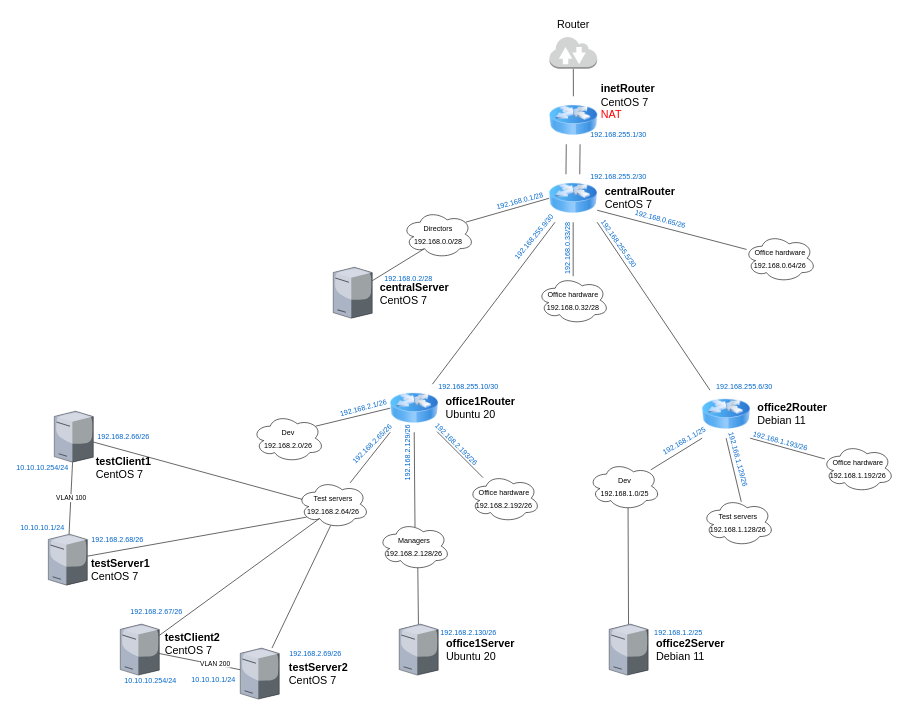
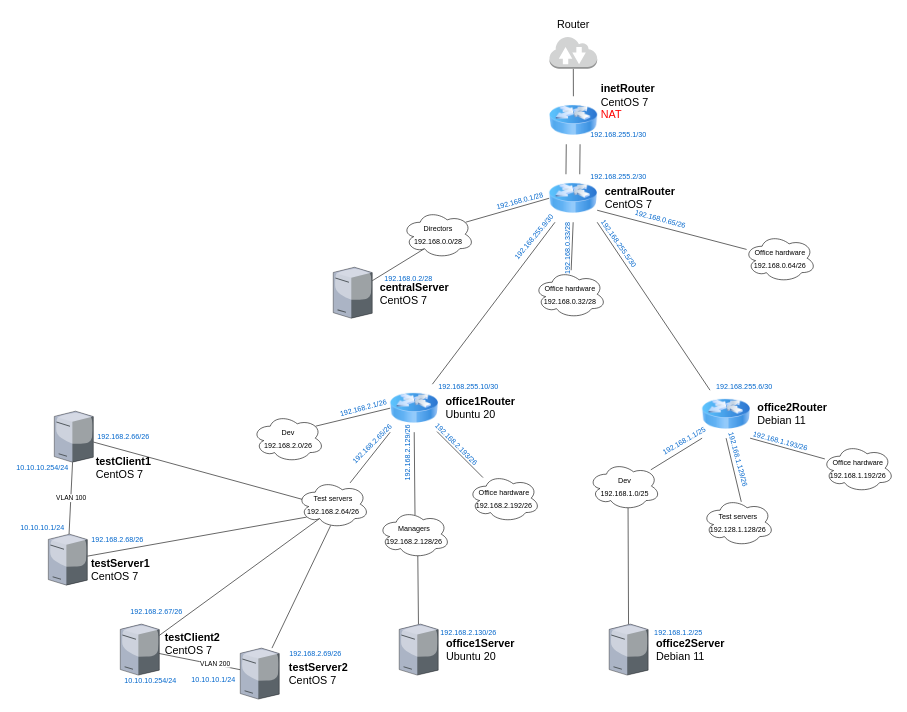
(573, 300) -> (570, 294)
(738, 522) -> (738, 522)
(414, 546) -> (414, 534)
